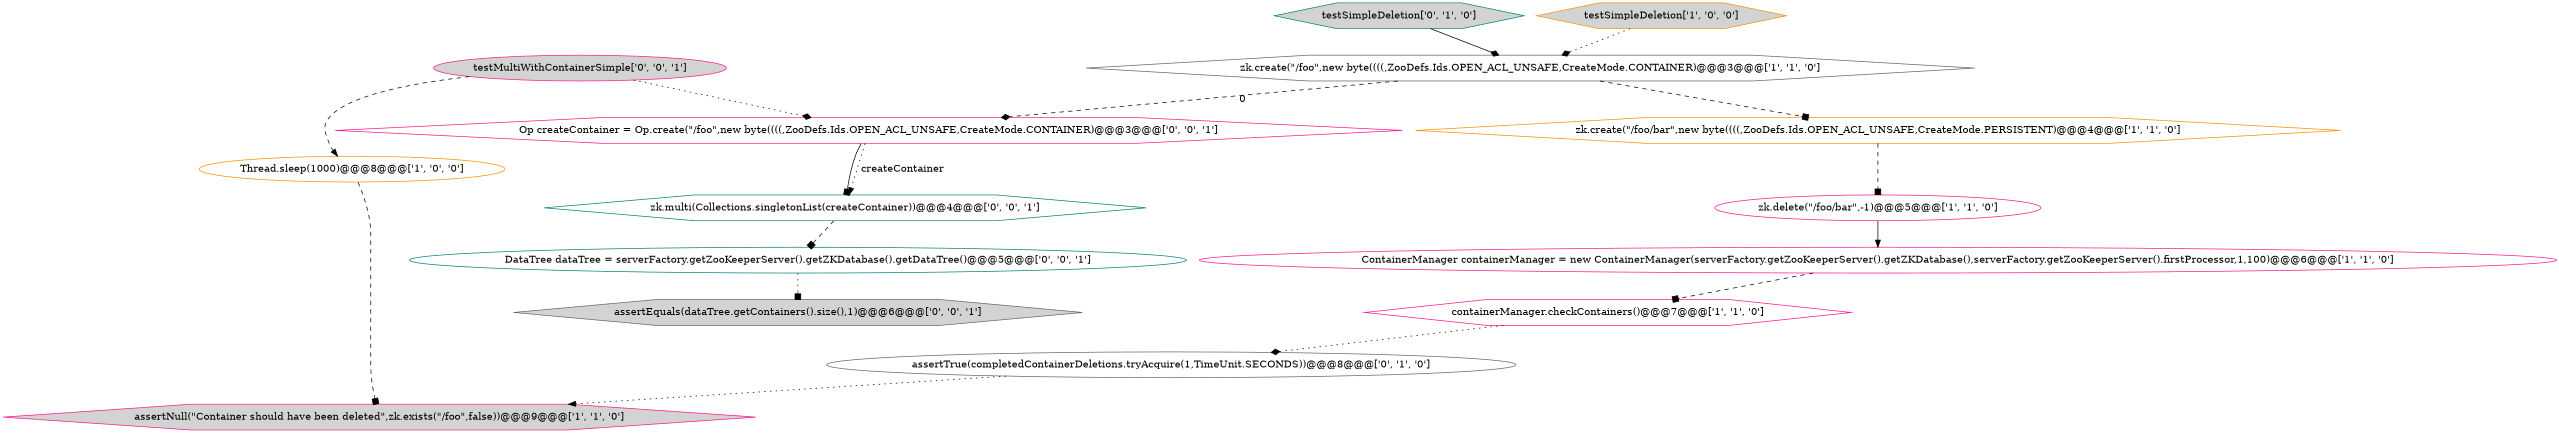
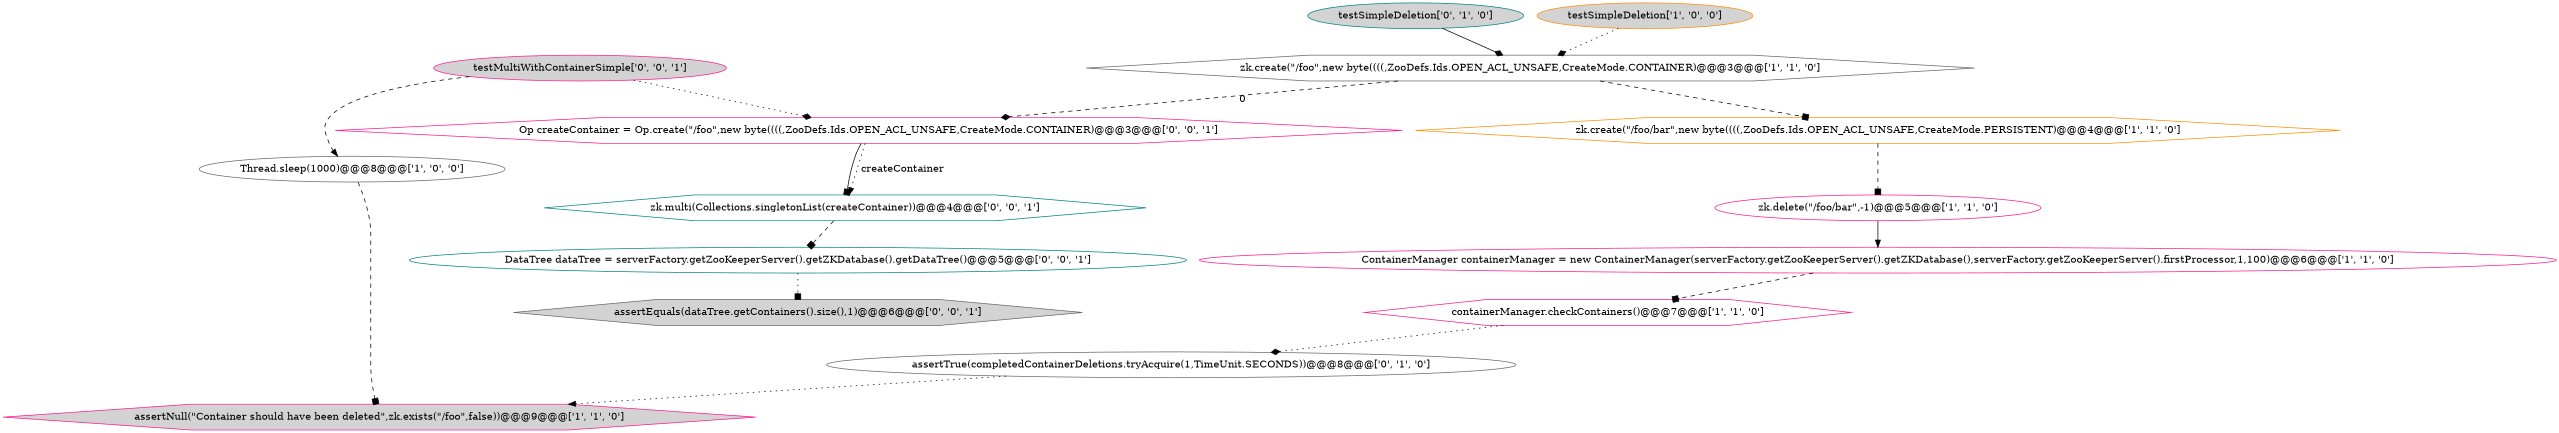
(1399, 16) -> (1416, 16)
(1661, 16) -> (1645, 16)
(352, 169) -> (352, 169)
